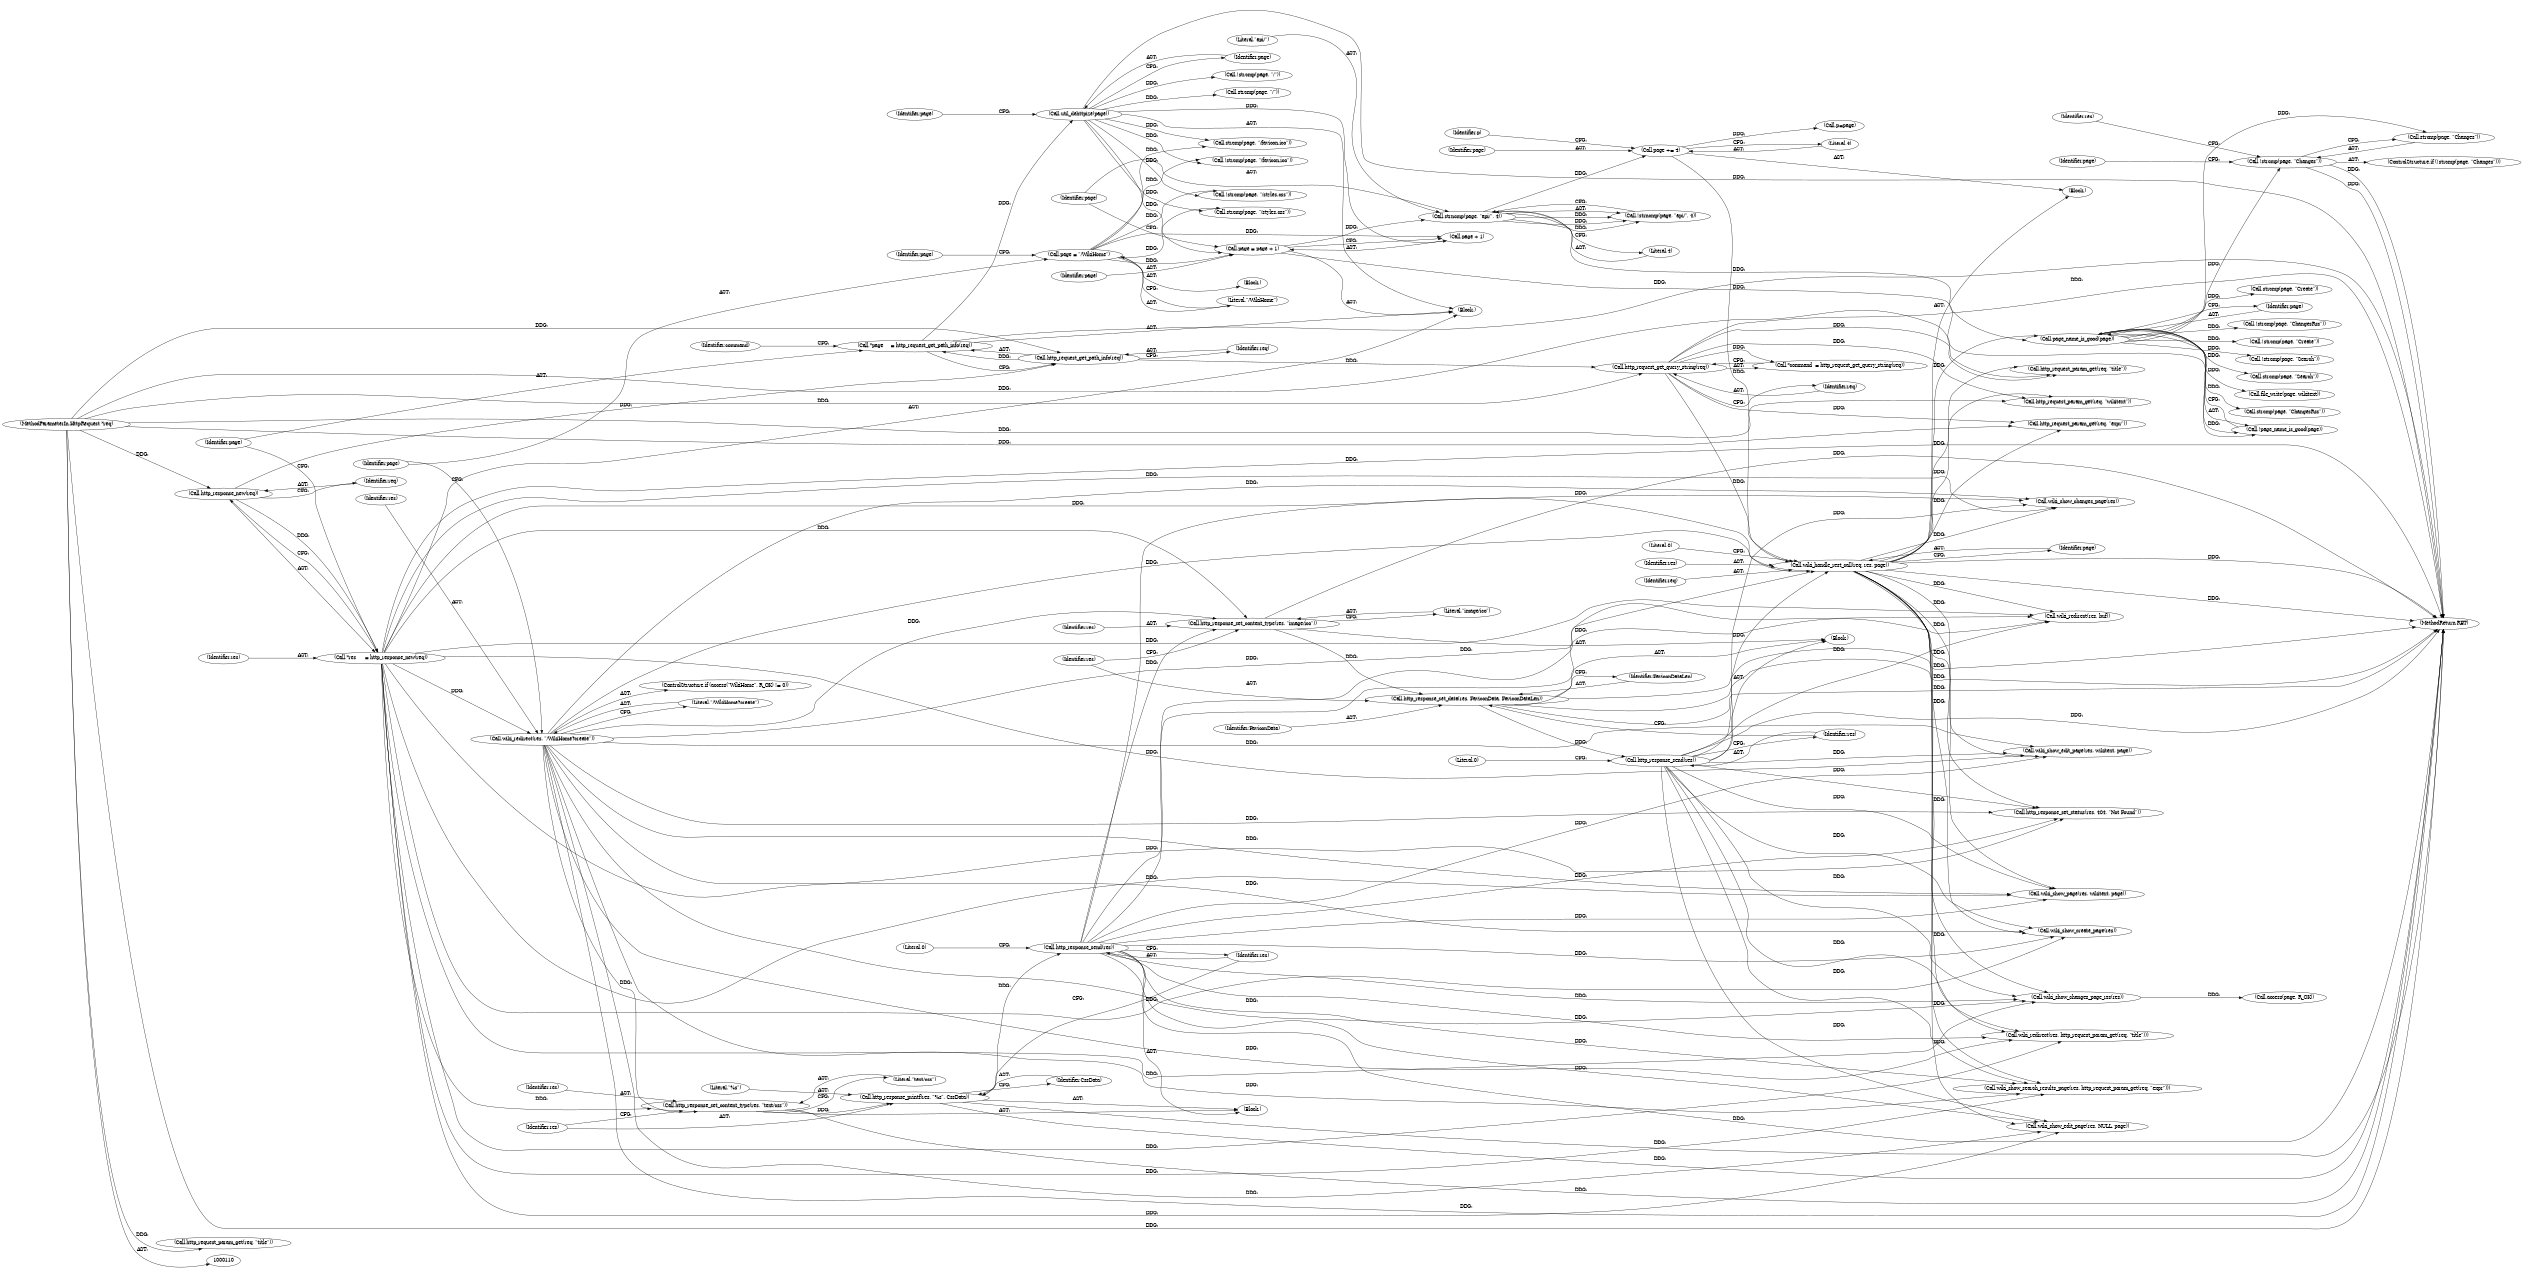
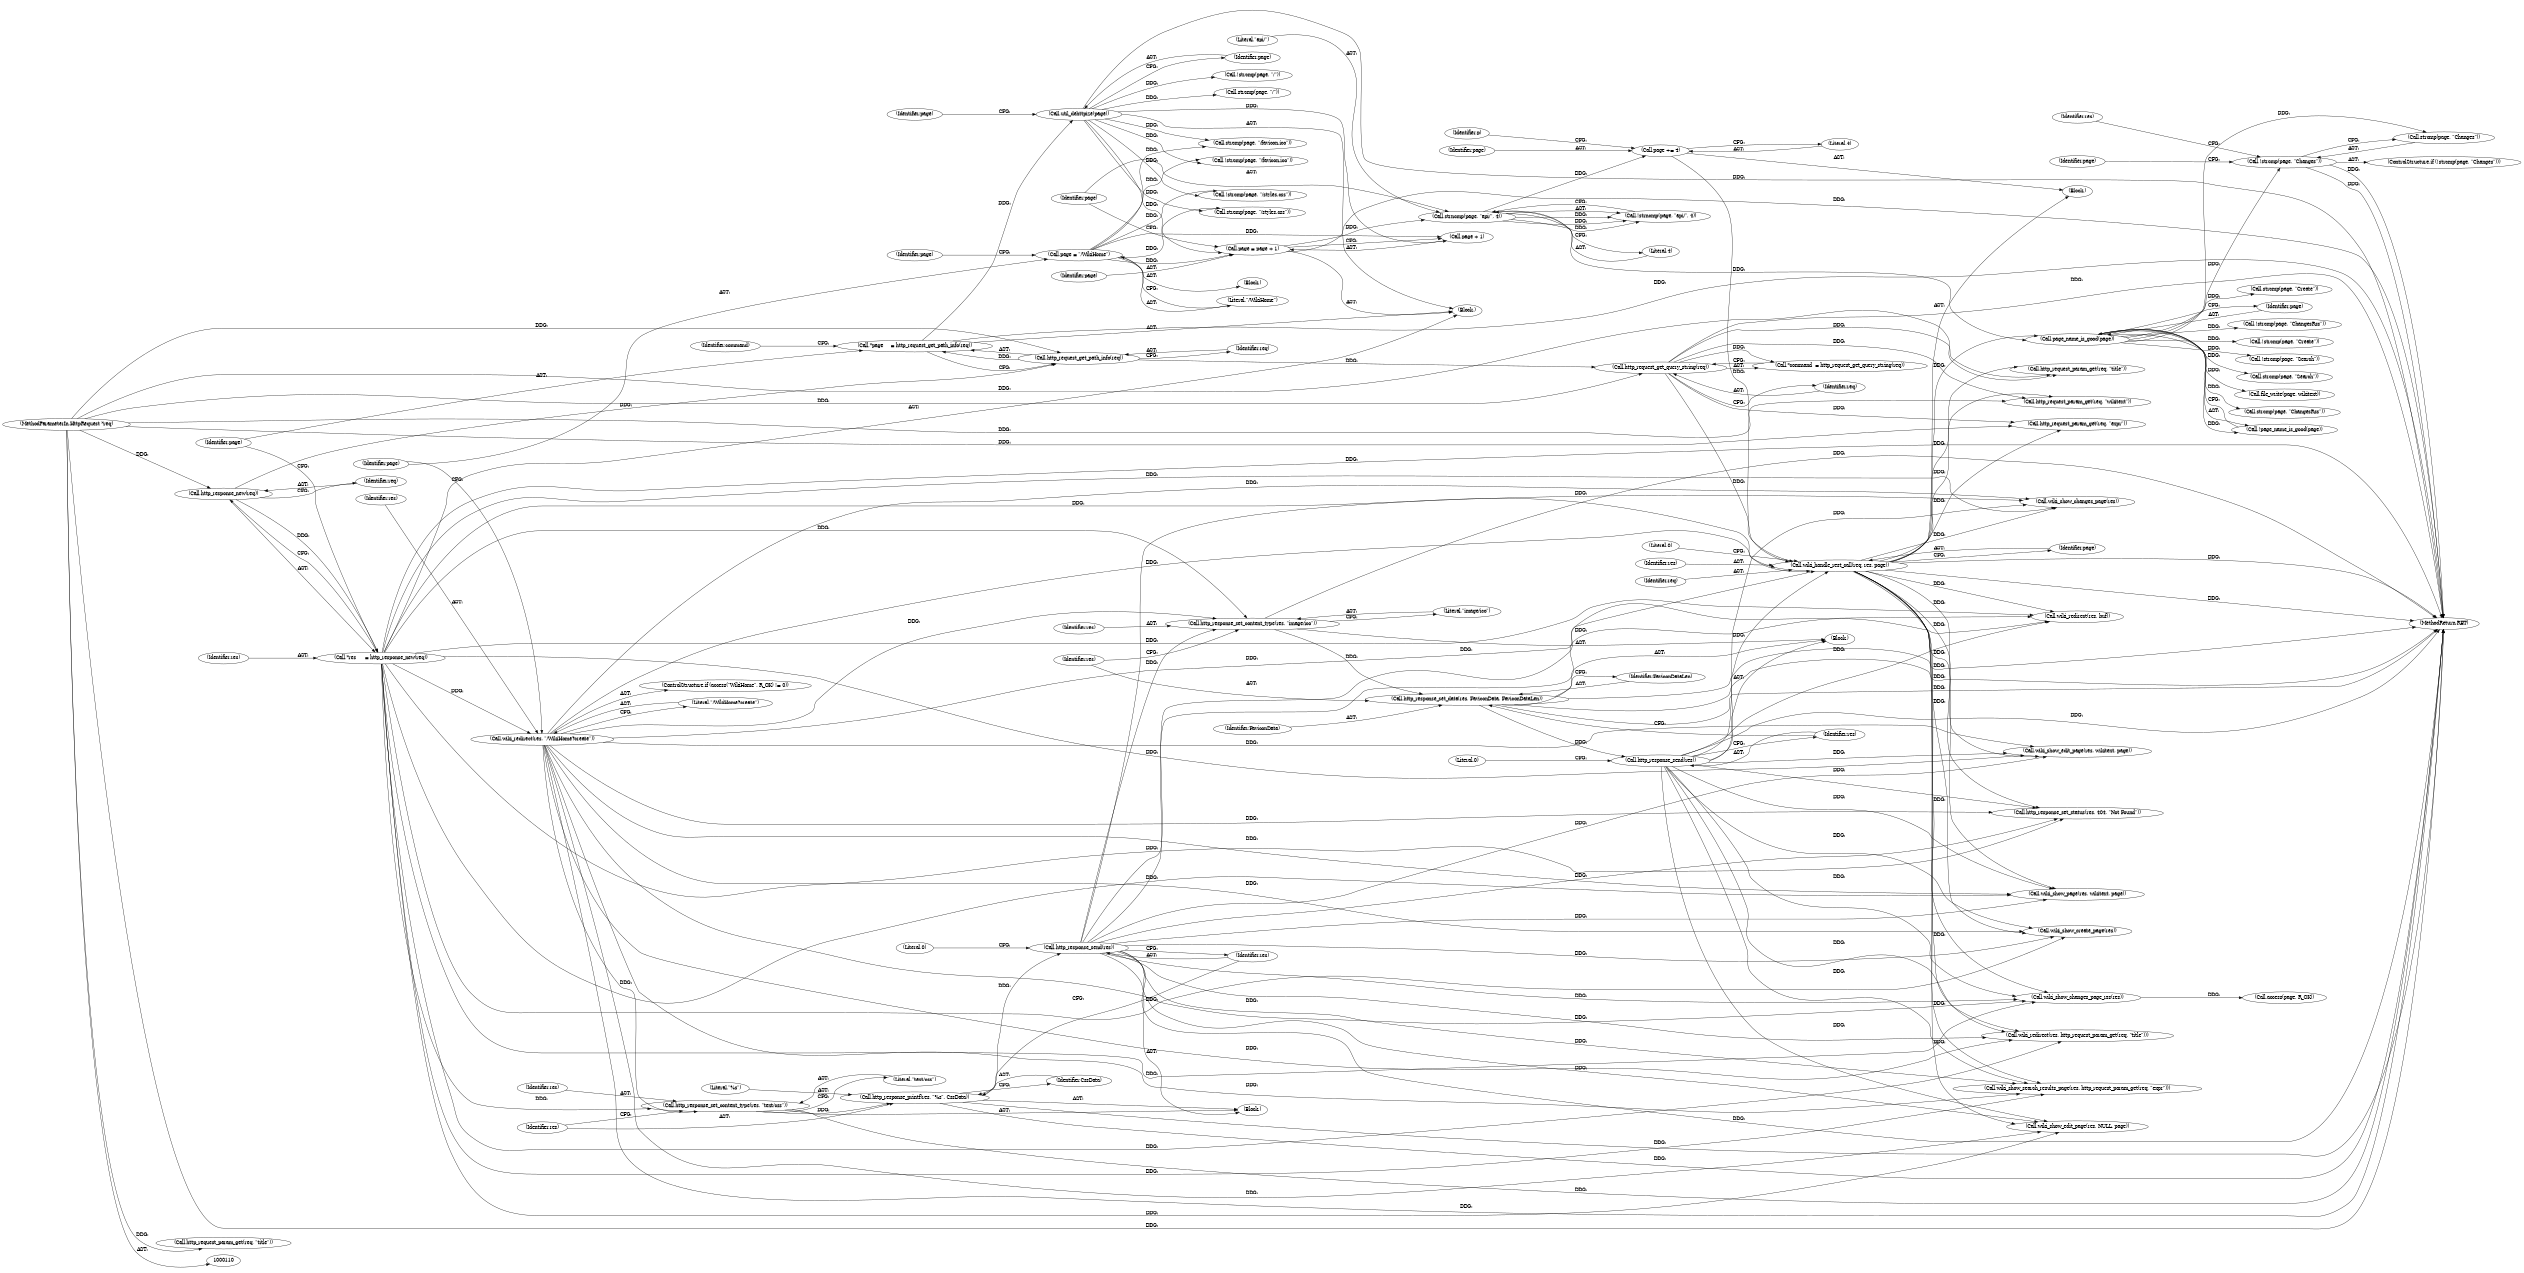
(1840, 126) -> none
(1823, 292) -> (2001, 215)
